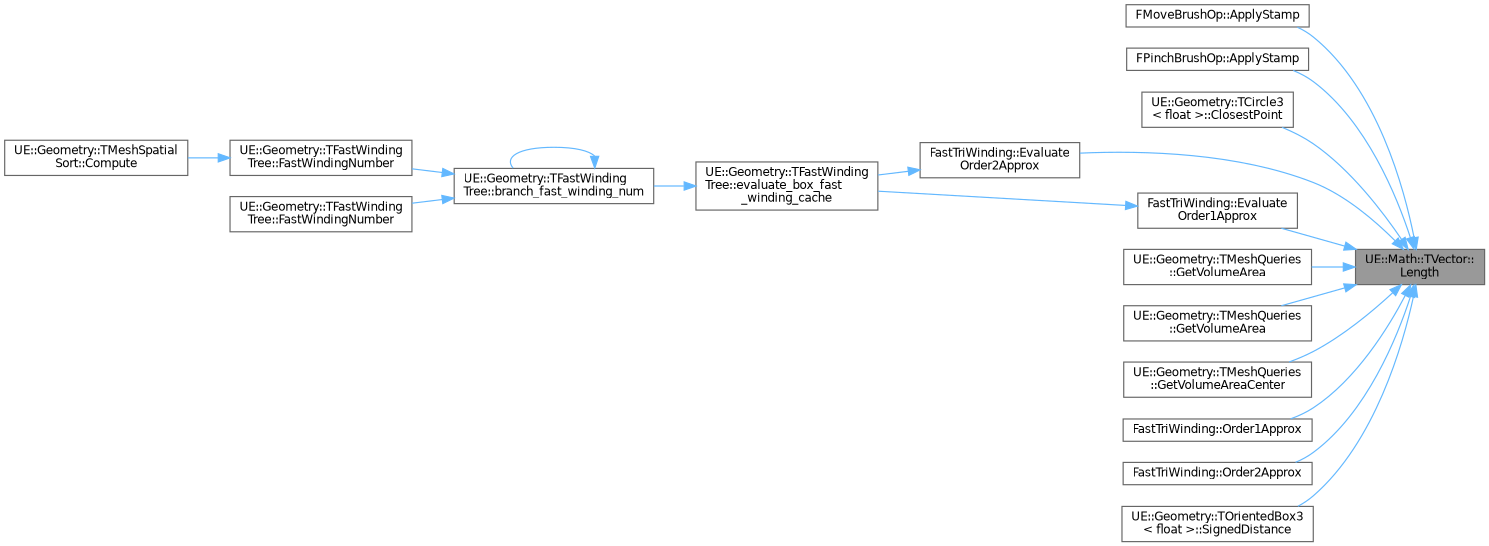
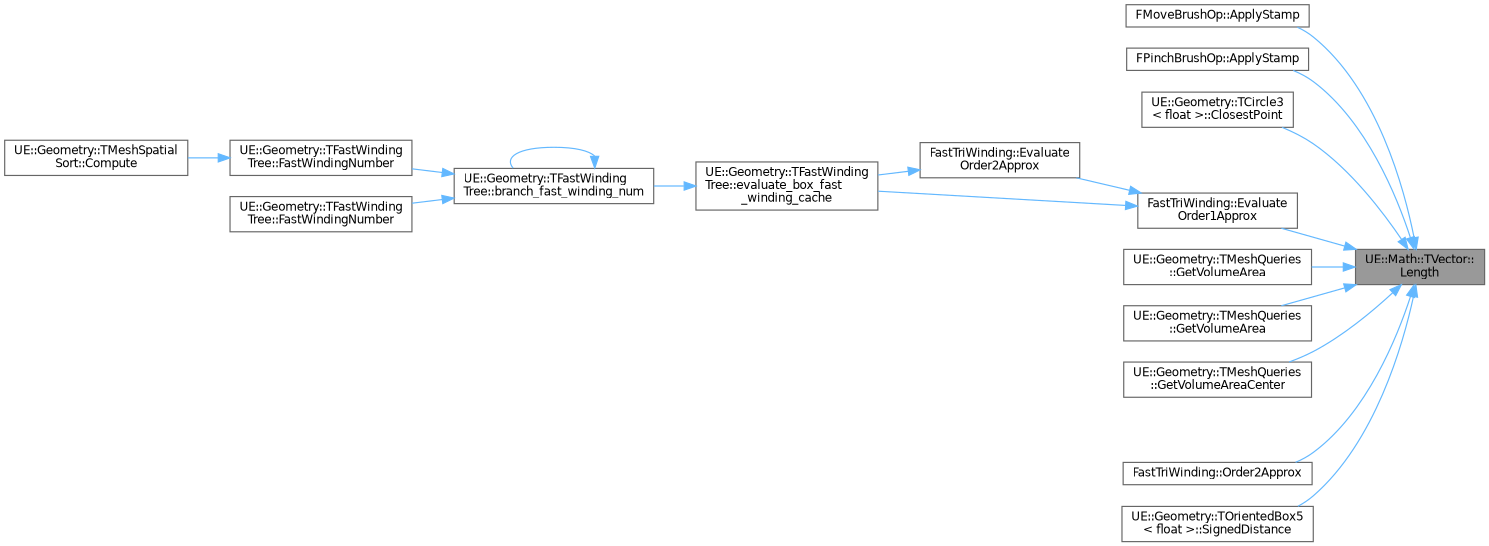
(1248, 164) -> (1103, 184)
(1218, 430) -> none
(1218, 524) -> (1218, 524)
